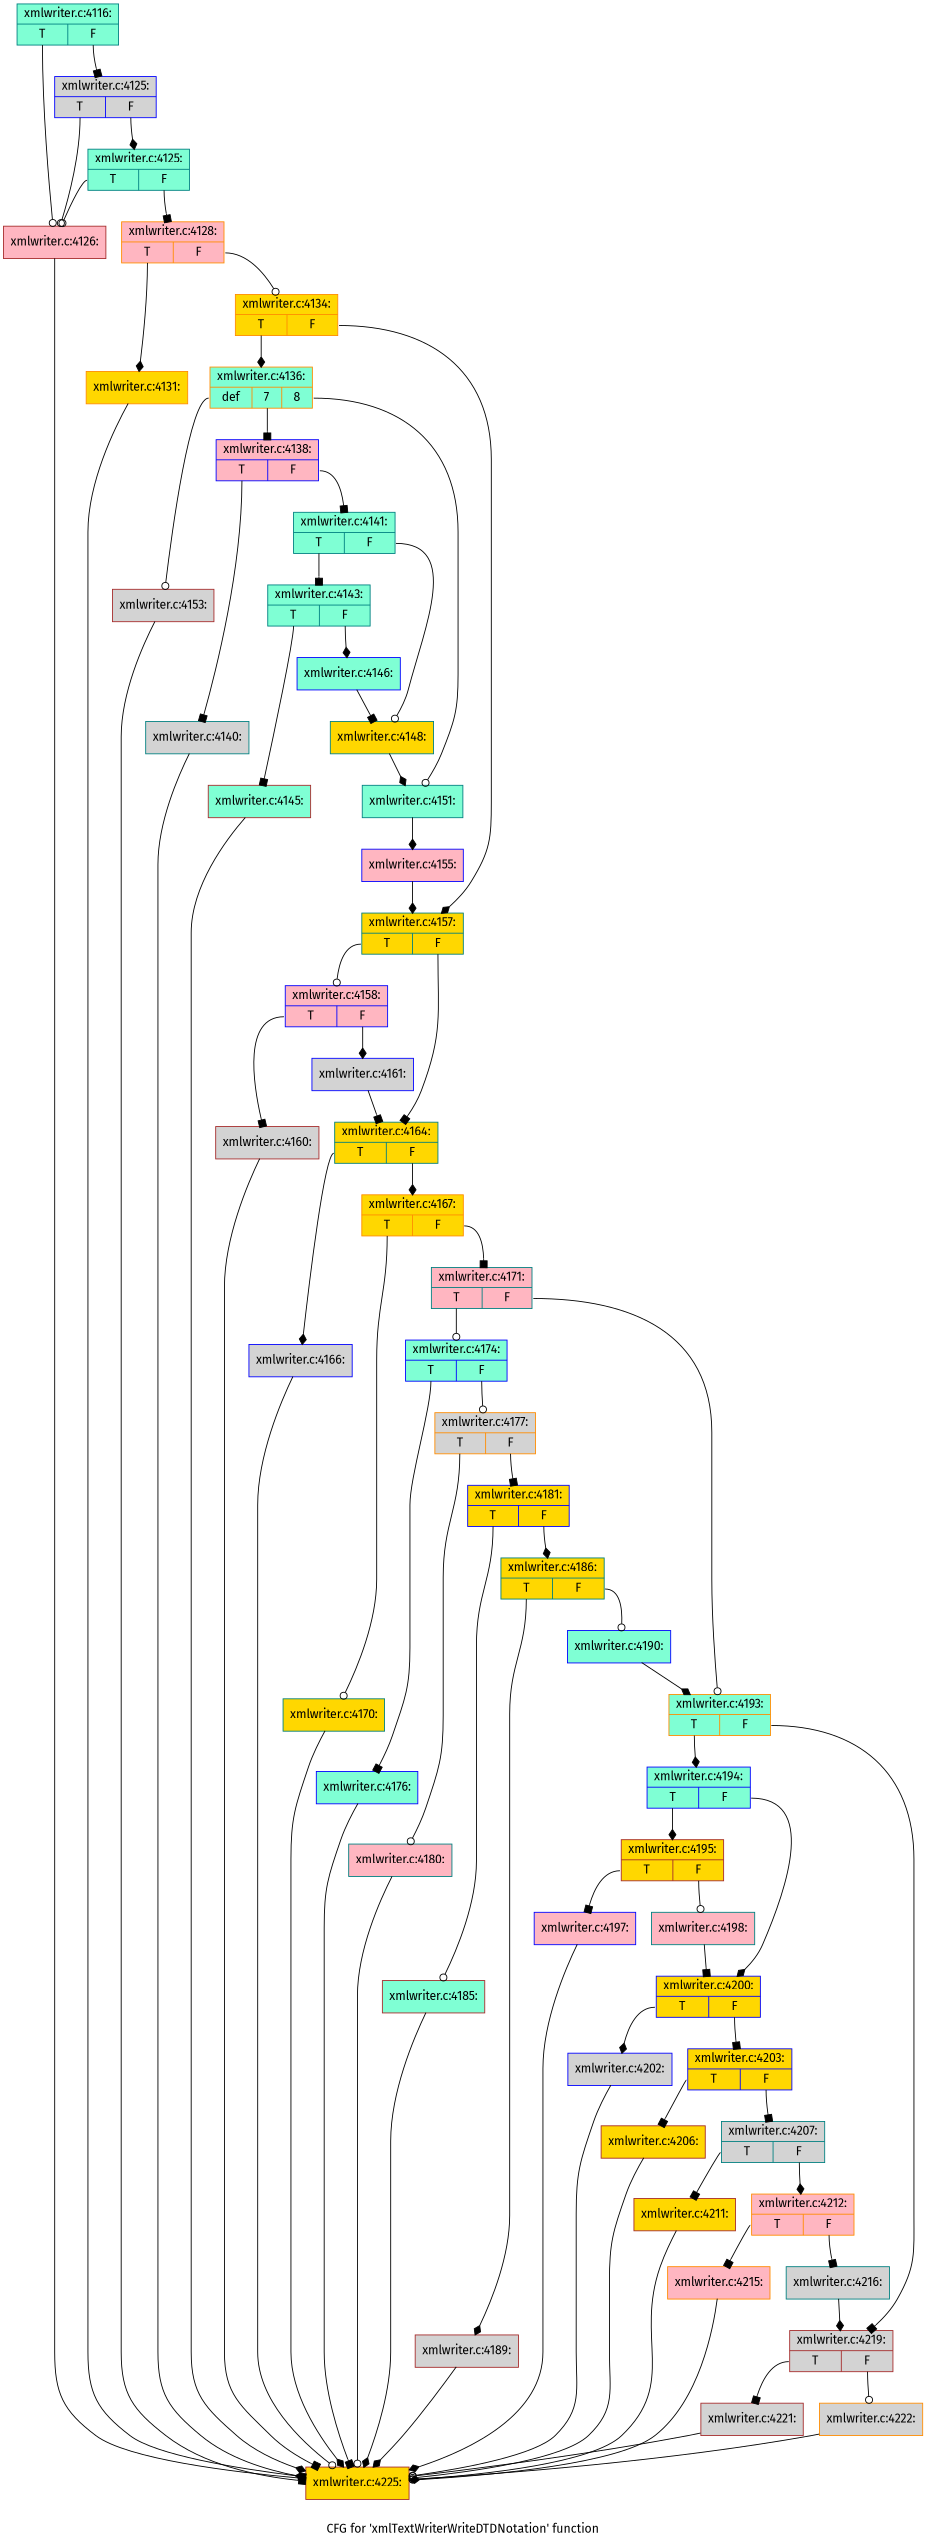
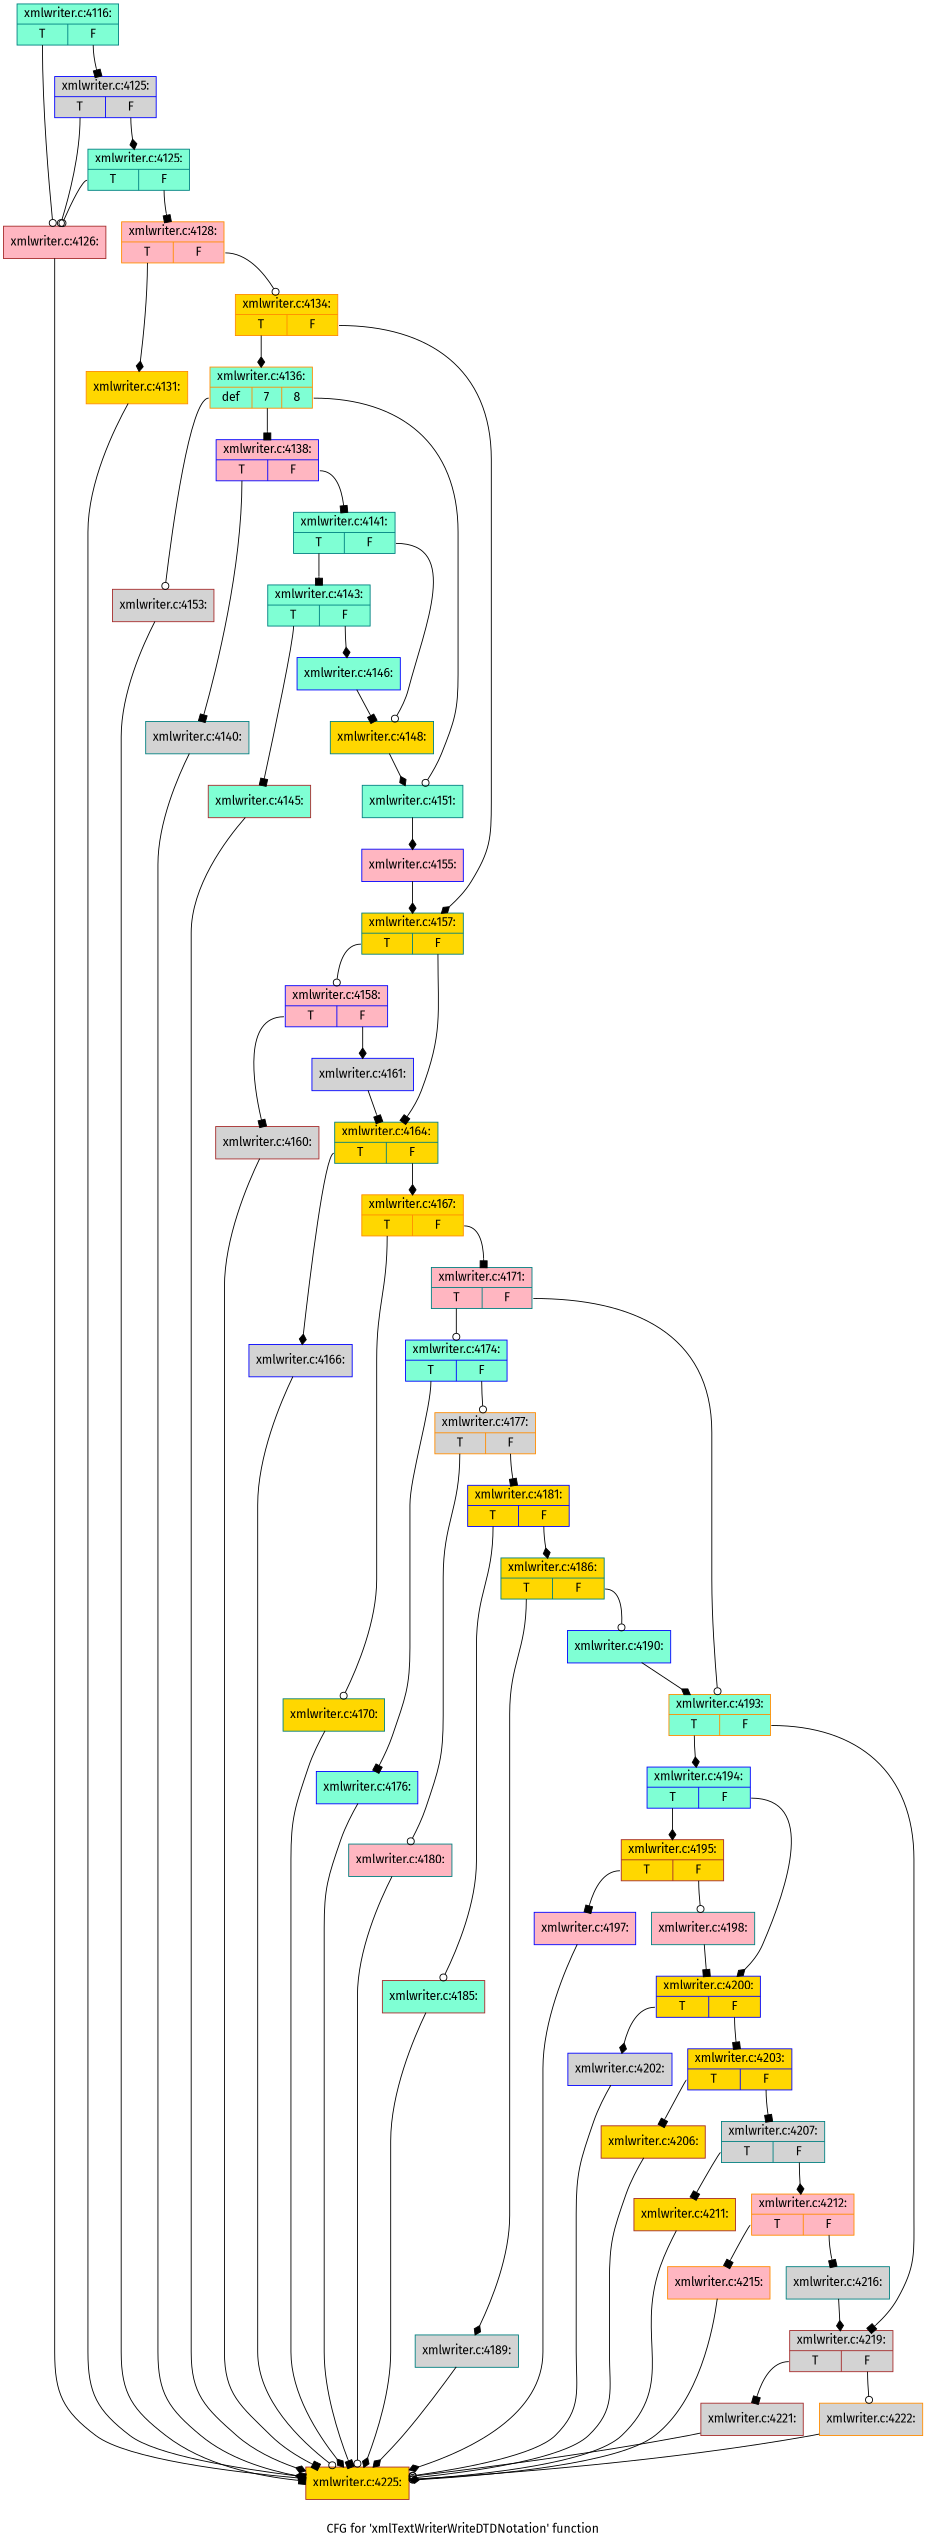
(467, 2351) -> (467, 2351)
